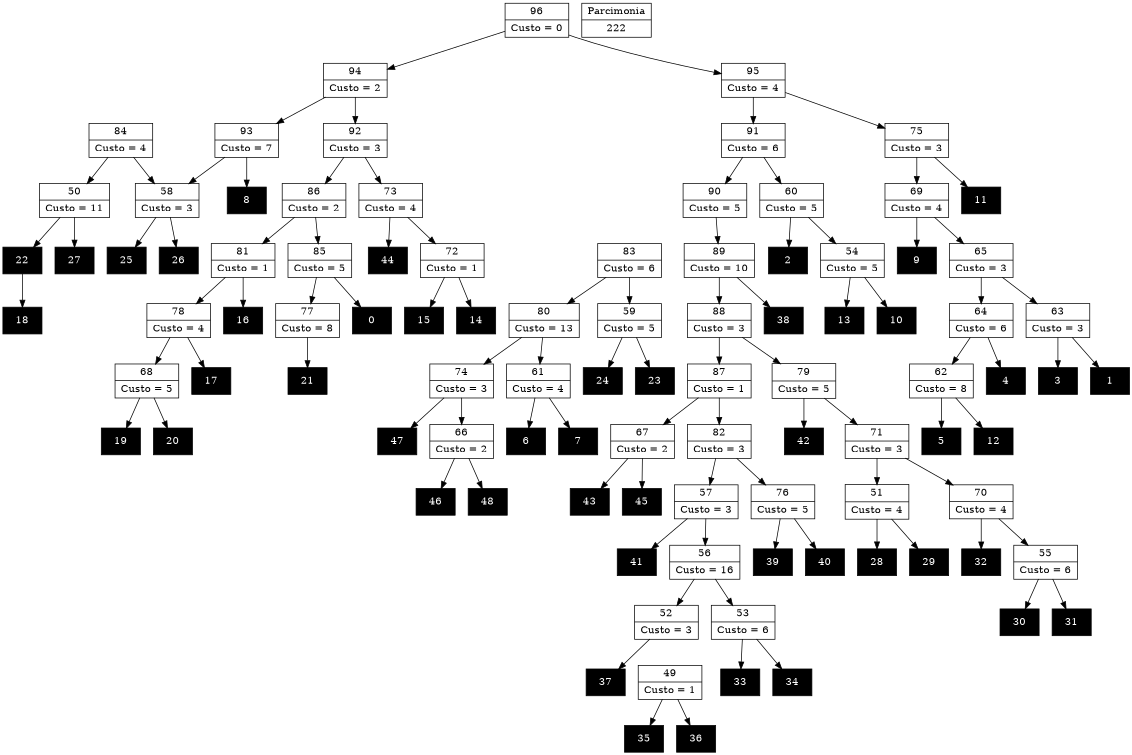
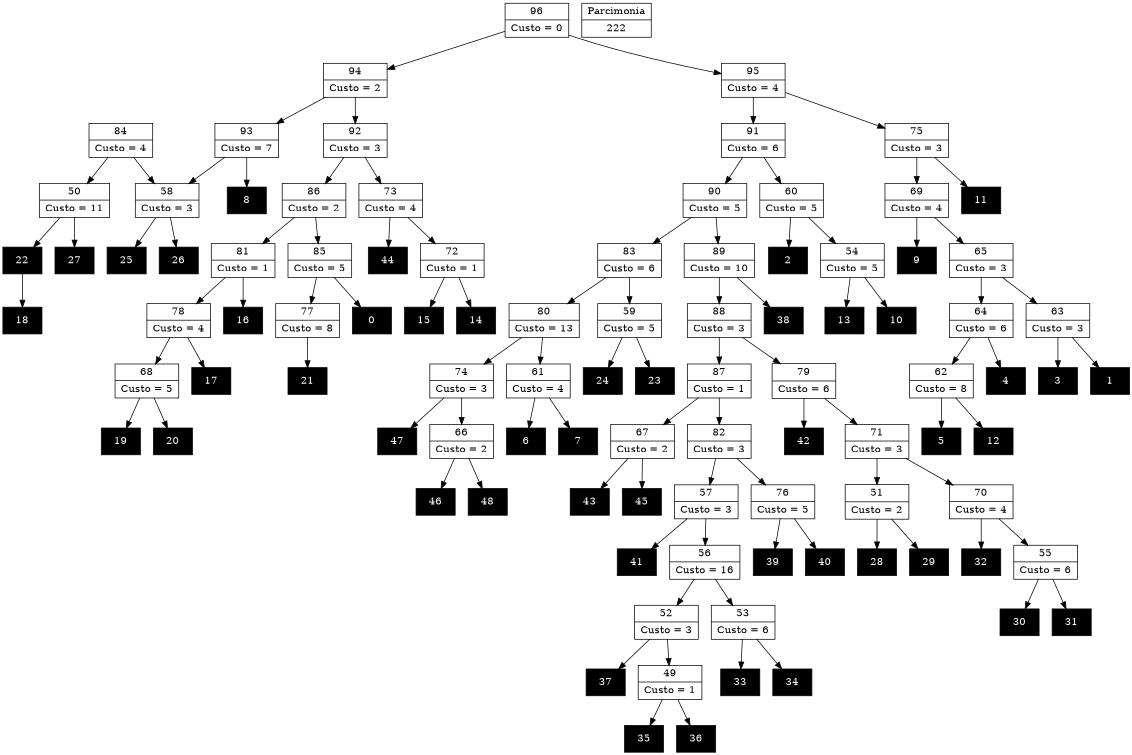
none -> (675, 228)
(804, 389) -> (804, 389)
(877, 510) -> (877, 510)
none -> (668, 649)
